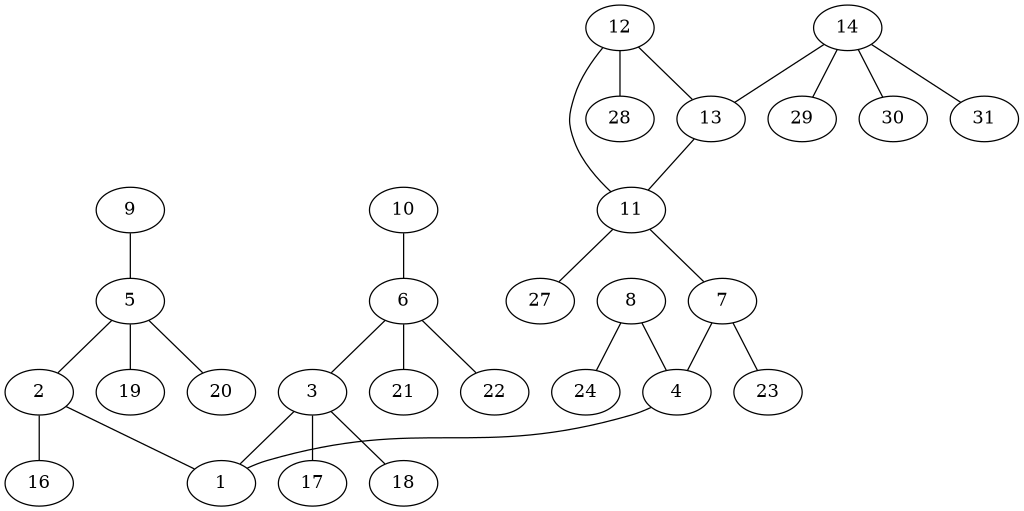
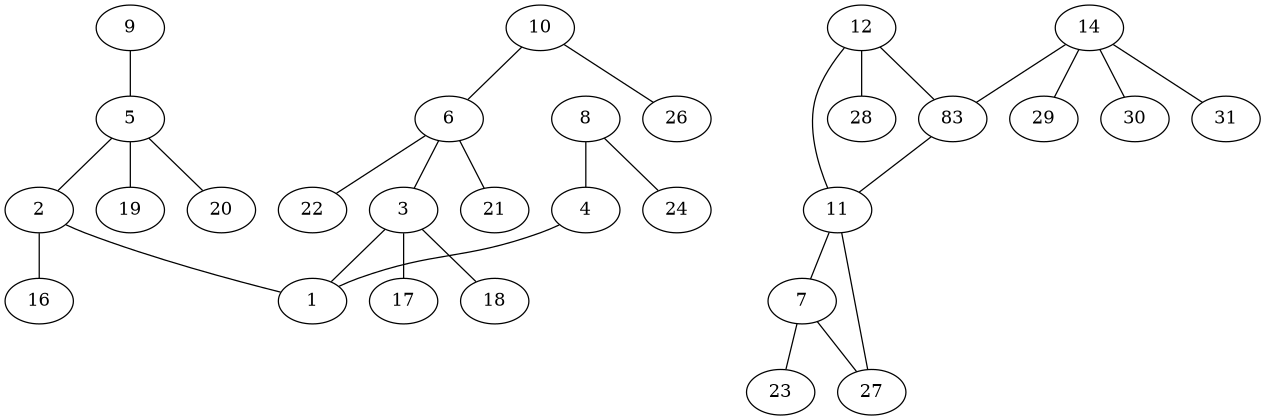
none -> (677, 119)
(711, 119) -> (953, 119)
(700, 347) -> (837, 347)
